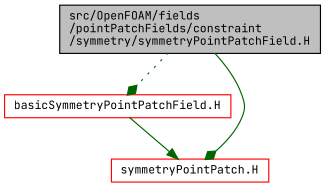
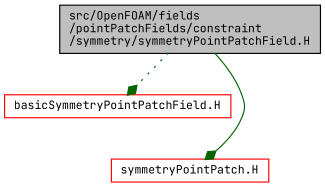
(149, 135) -> none
